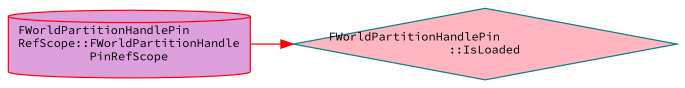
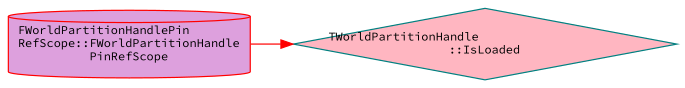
(485, 44) -> (485, 44)
